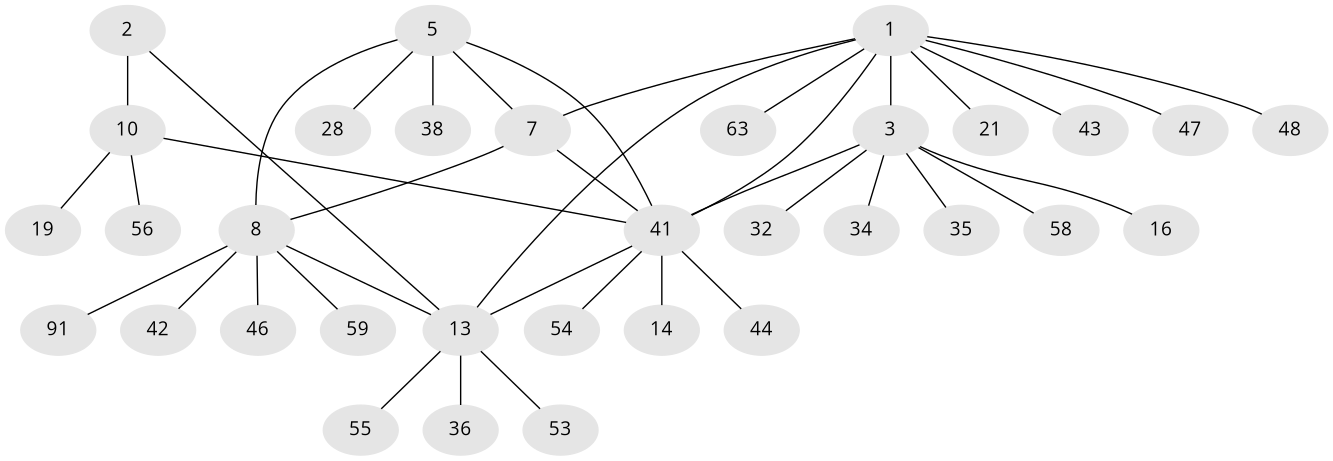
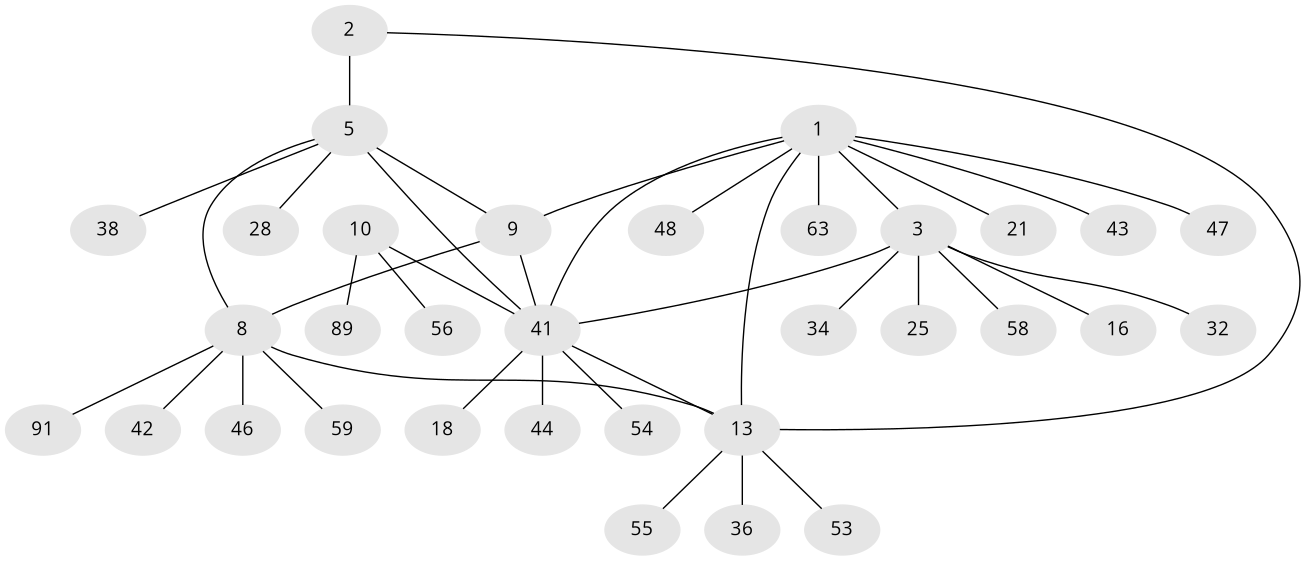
(128, 81) -> (350, 81)
(533, 130) -> (513, 230)
(43, 230) -> (343, 330)
(962, 230) -> (919, 330)
(662, 330) -> (443, 430)
